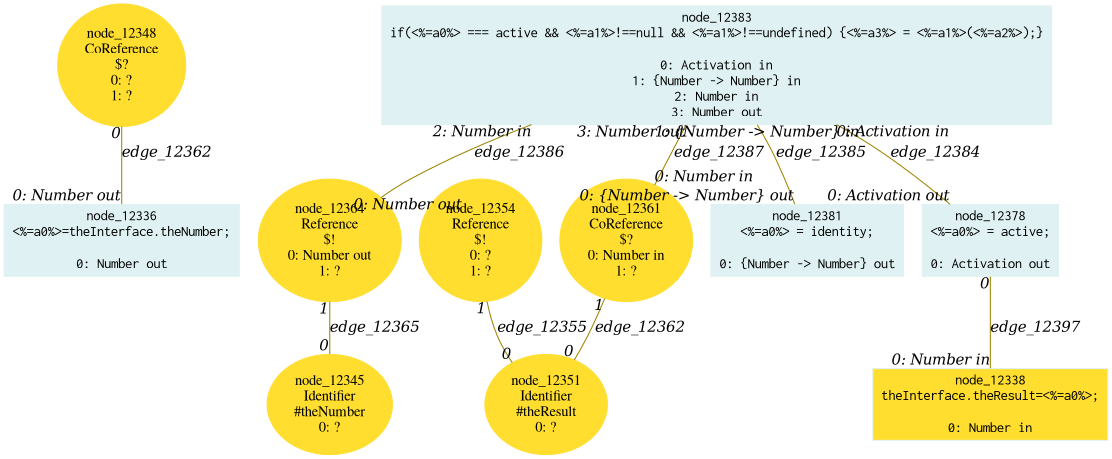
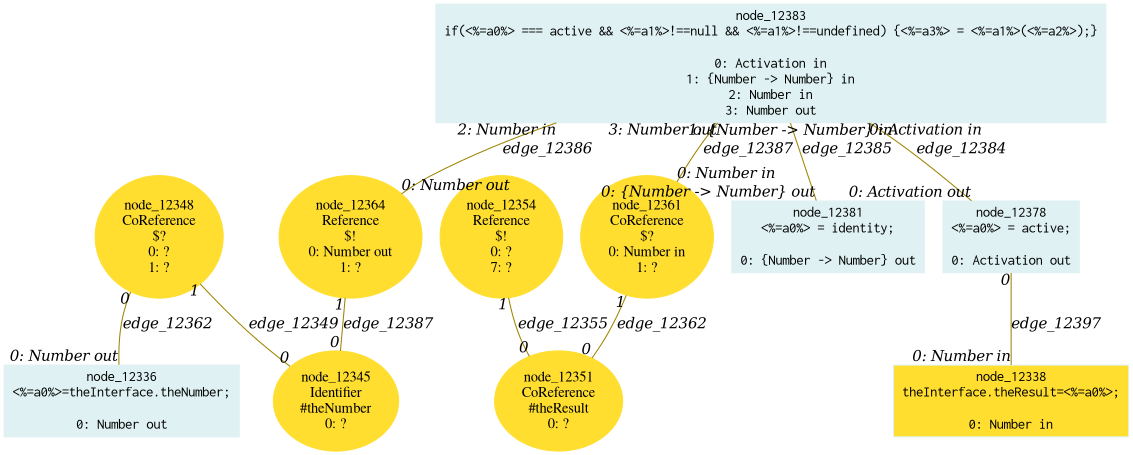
(481, 240) -> (501, 237)
none -> (243, 327)
(375, 328) -> (389, 324)
(546, 405) -> (559, 401)
